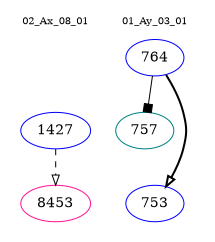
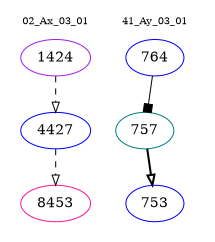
(56, 22) -> (56, 22)
(155, 22) -> (155, 22)
none -> (56, 58)
(186, 125) -> (149, 162)
(56, 131) -> (56, 131)
